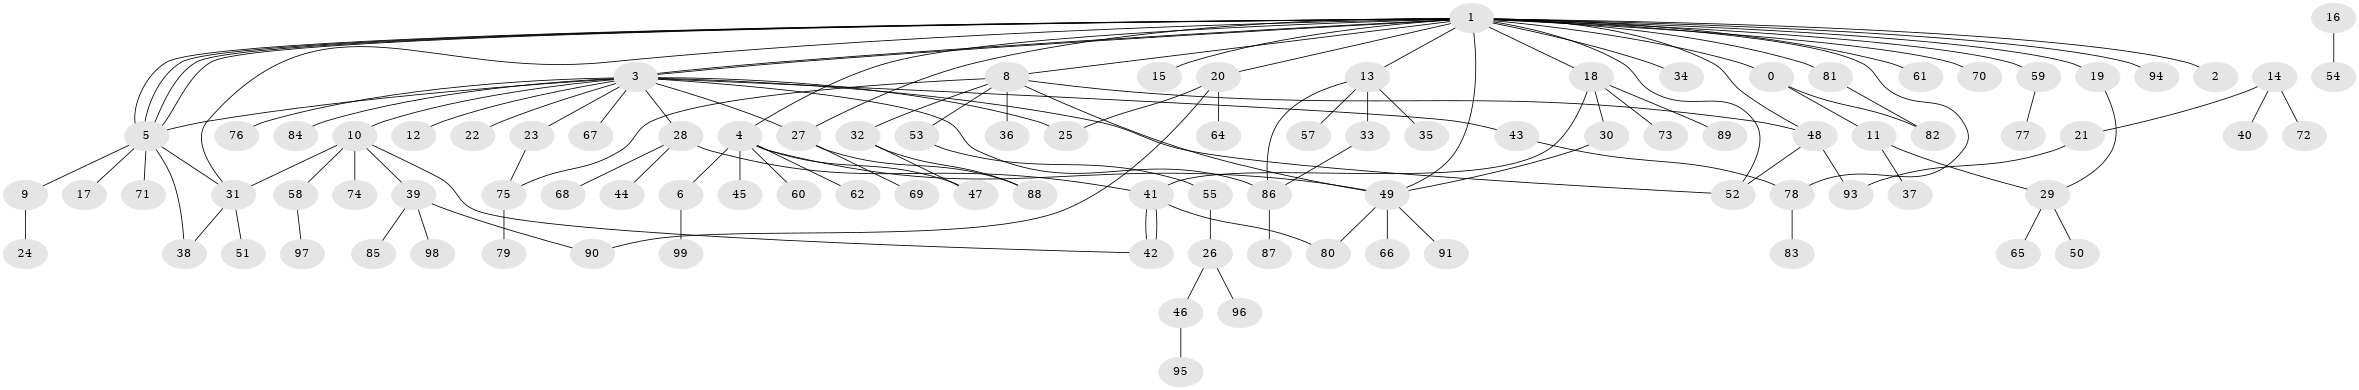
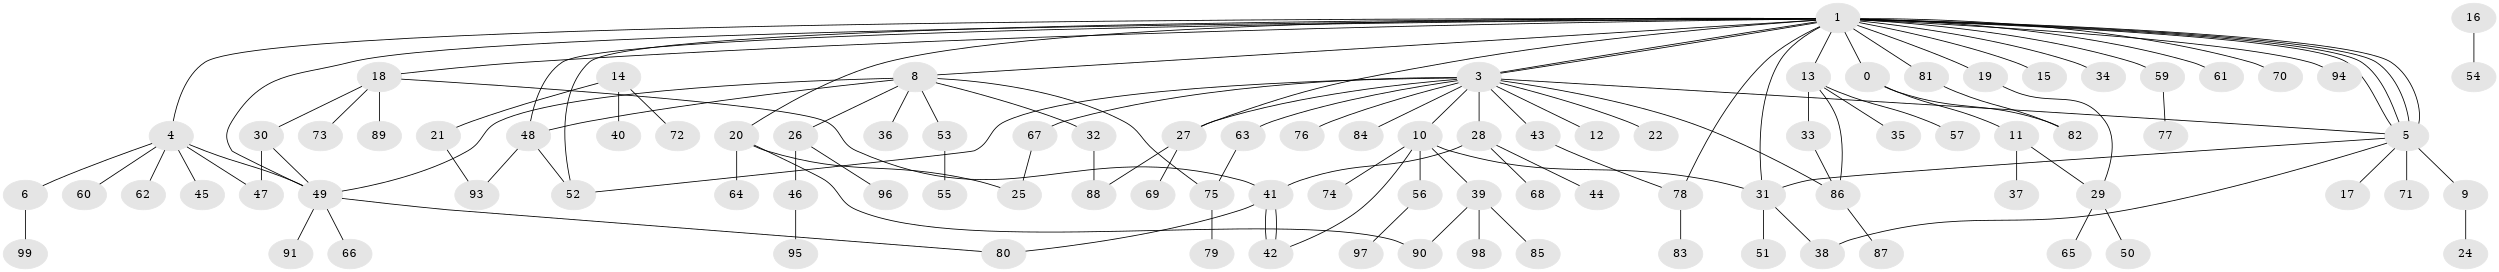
(2216, 77) -> none
(856, 89) -> (1027, 166)
(532, 136) -> (1243, 136)
(917, 166) -> (261, 160)
(296, 195) -> (1420, 195)
(1210, 225) -> (856, 107)
